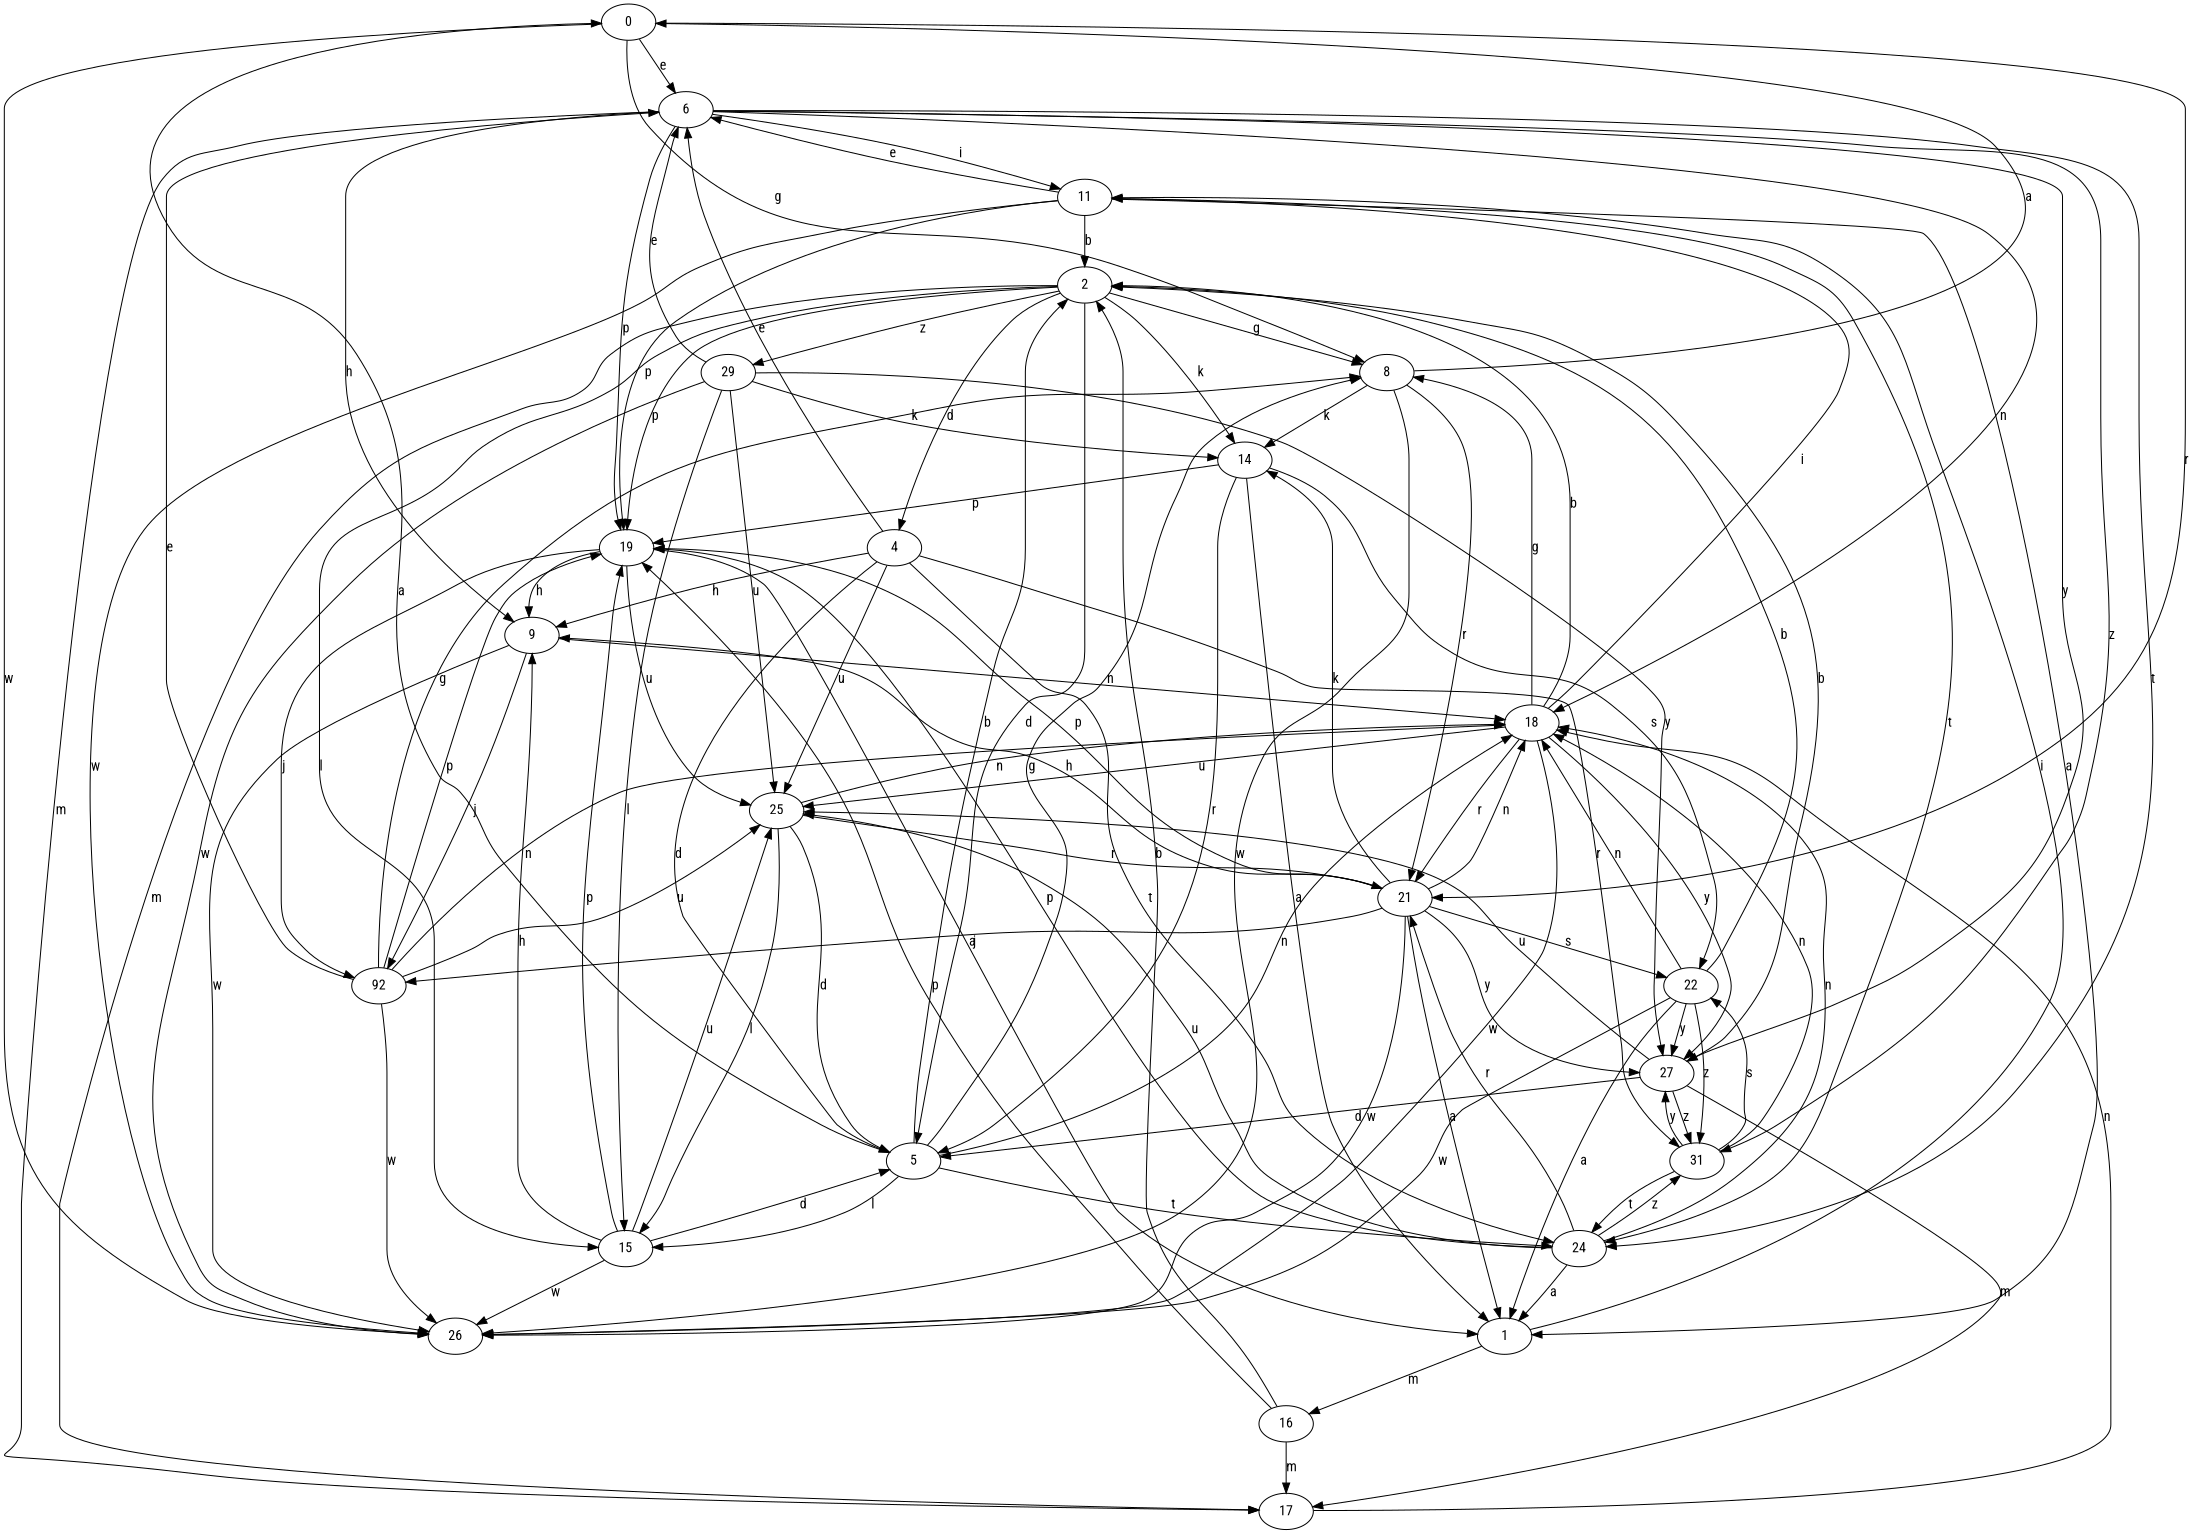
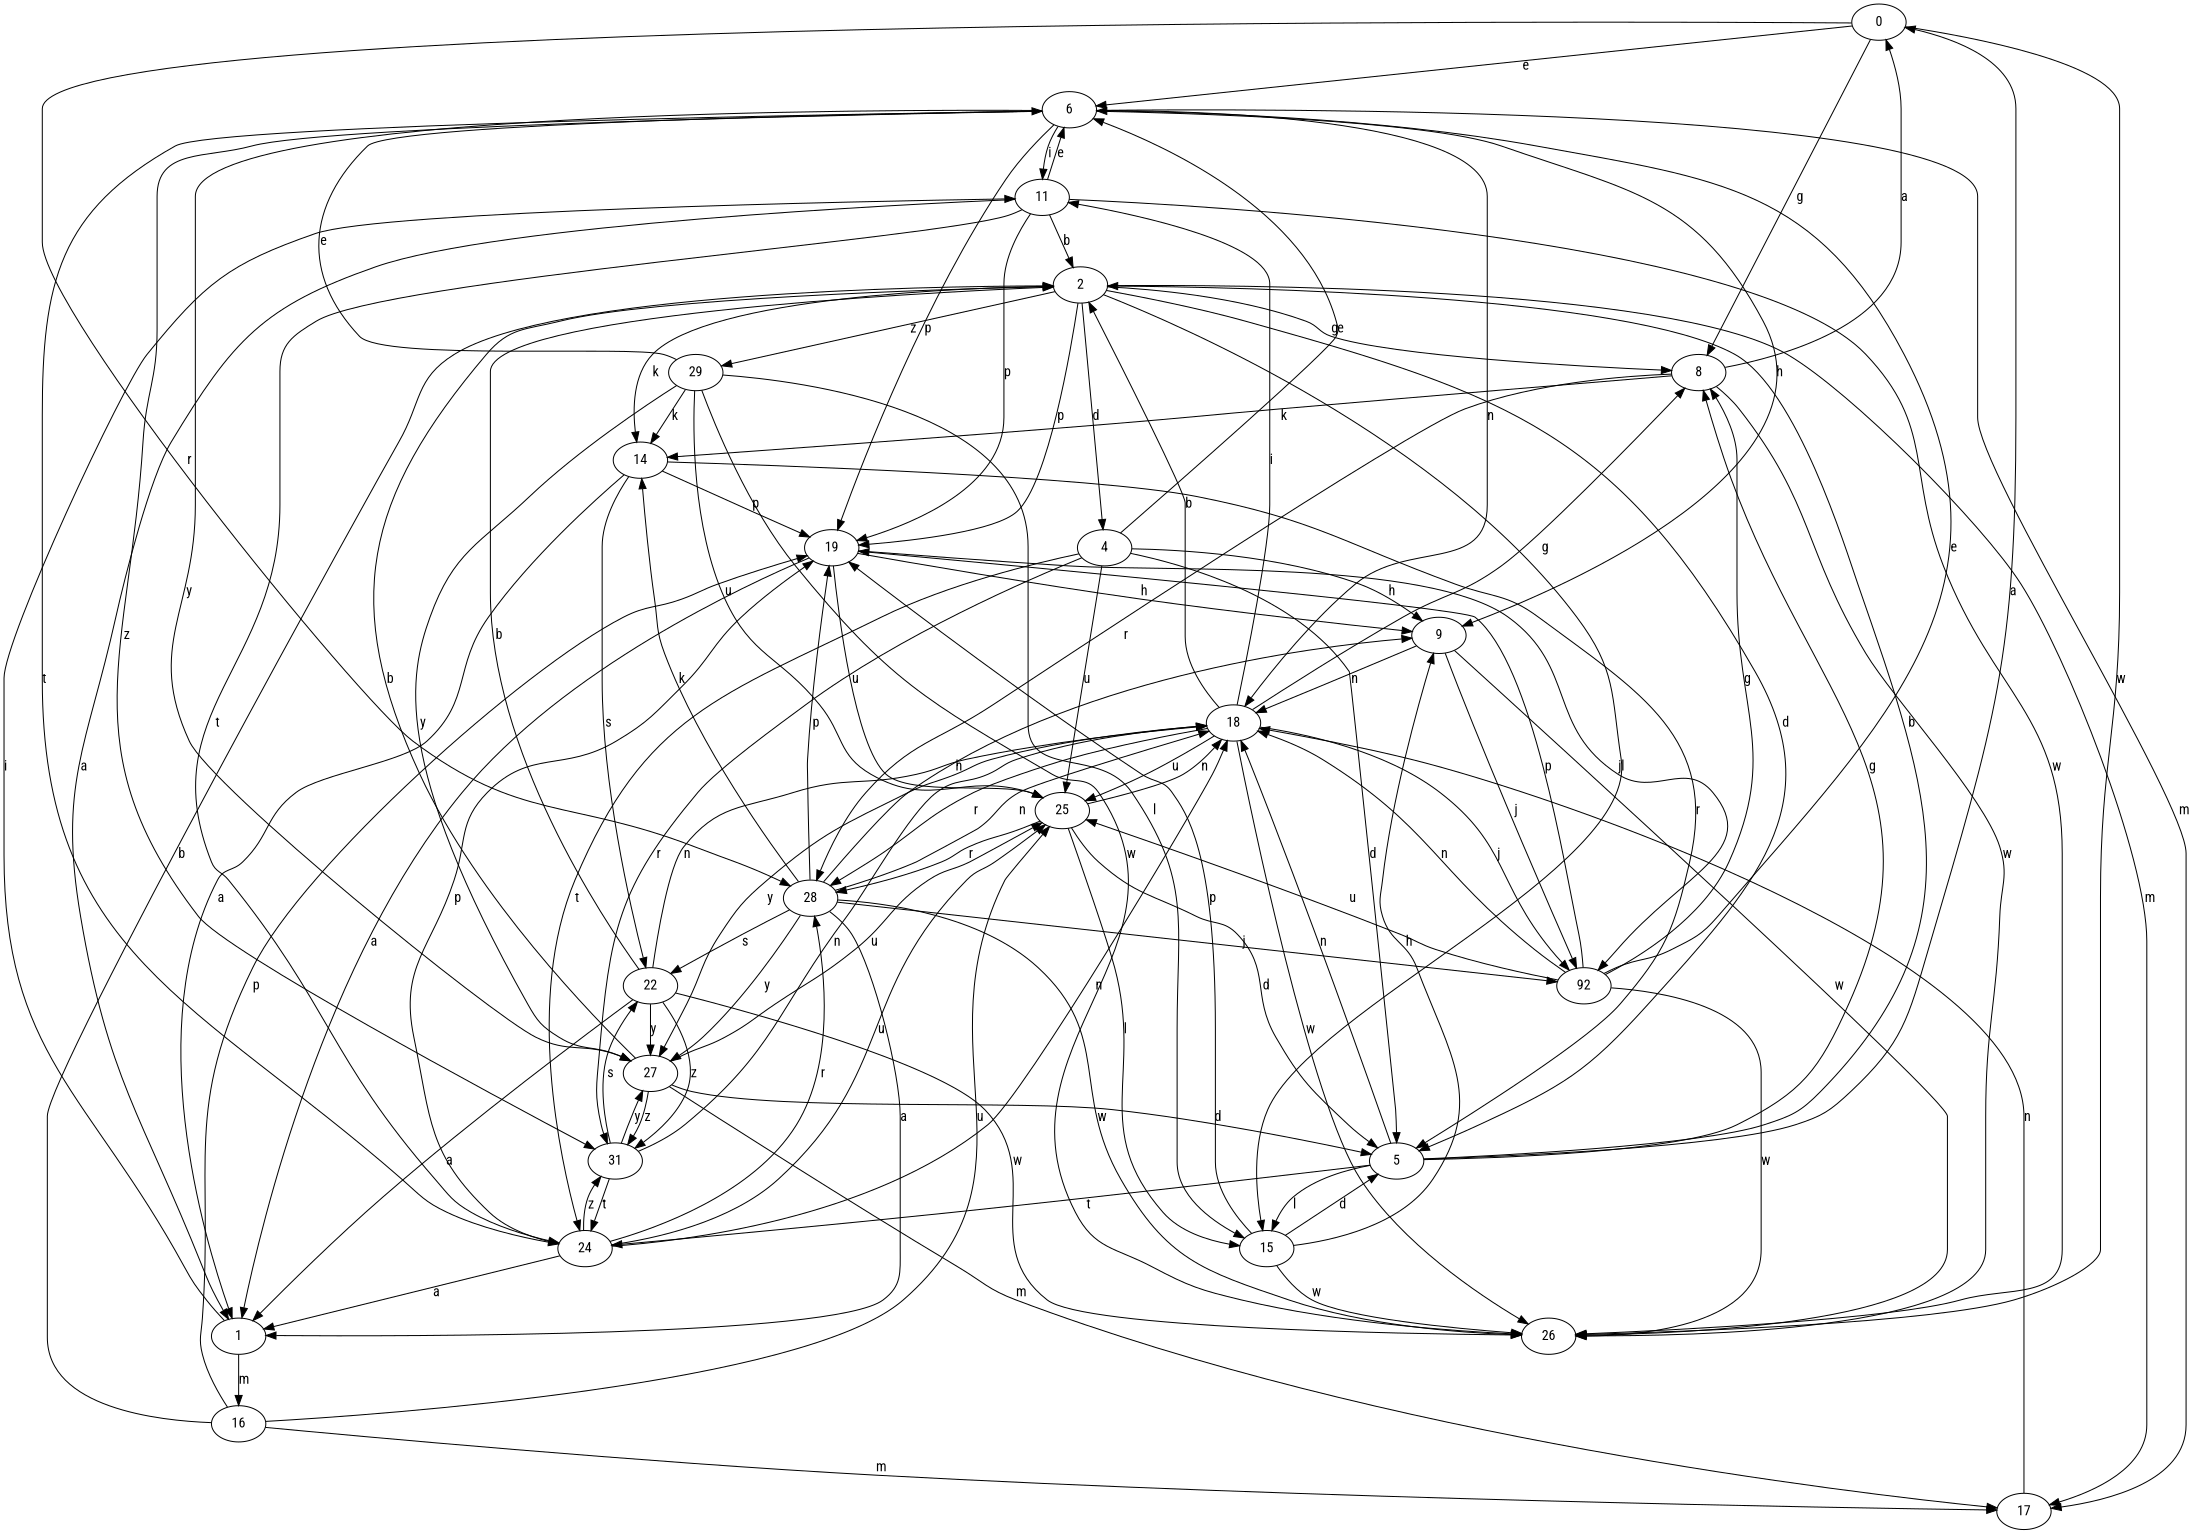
none -> (1447, 798)
(1405, 898) -> (811, 898)
(702, 1035) -> (838, 1334)
